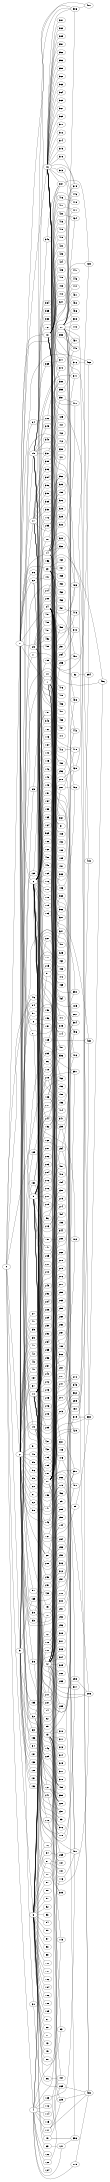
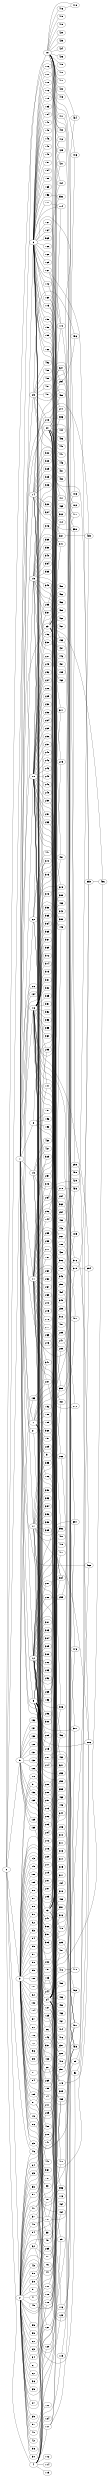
(61, 125) -> none
(39, 1139) -> (27, 1764)
